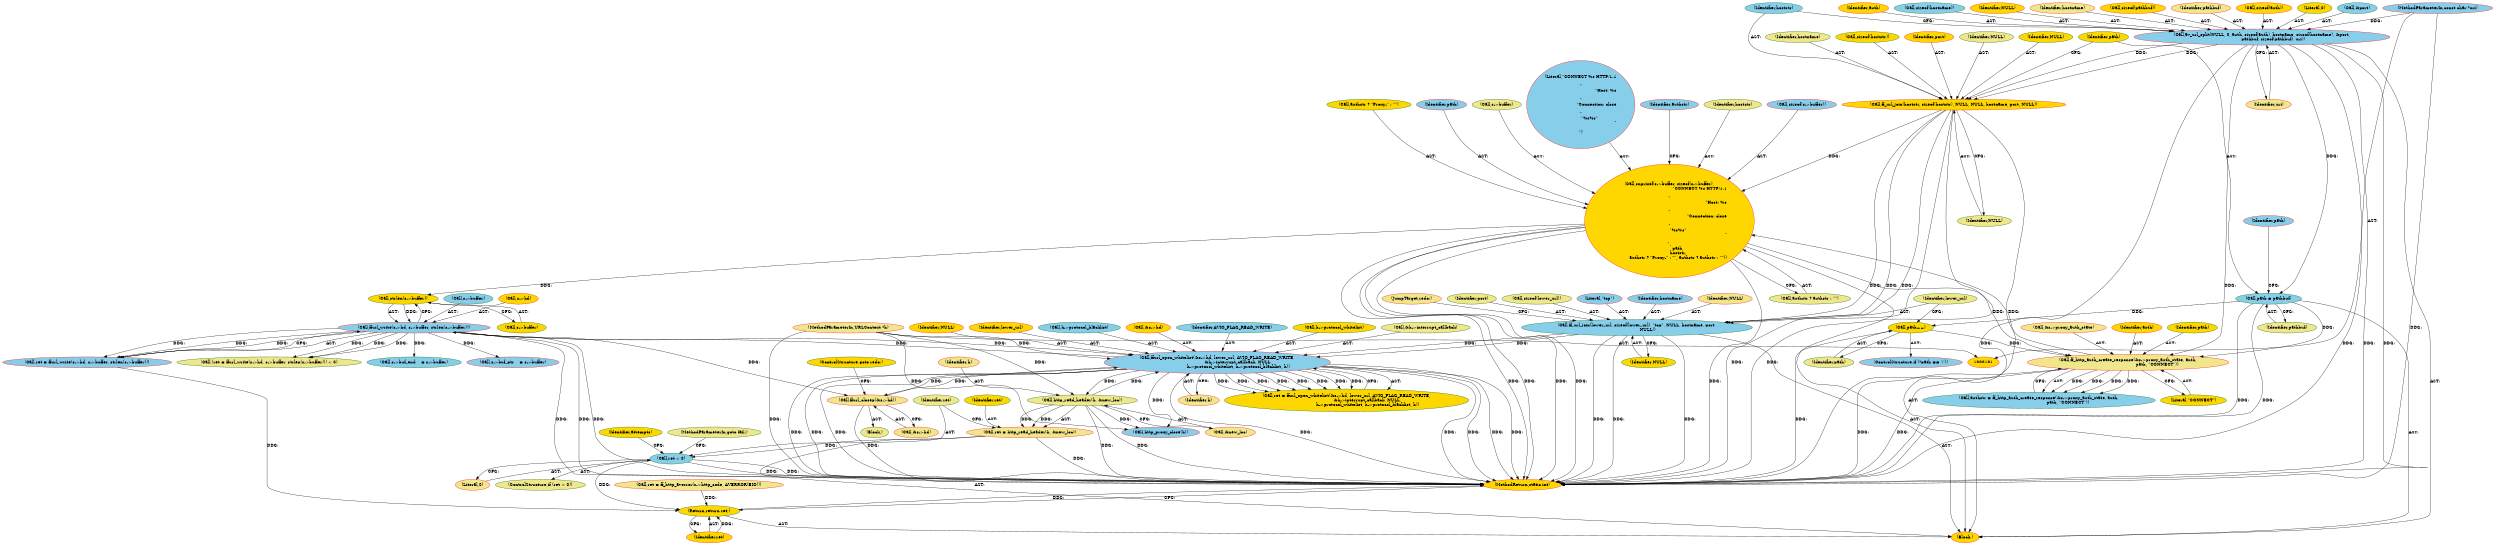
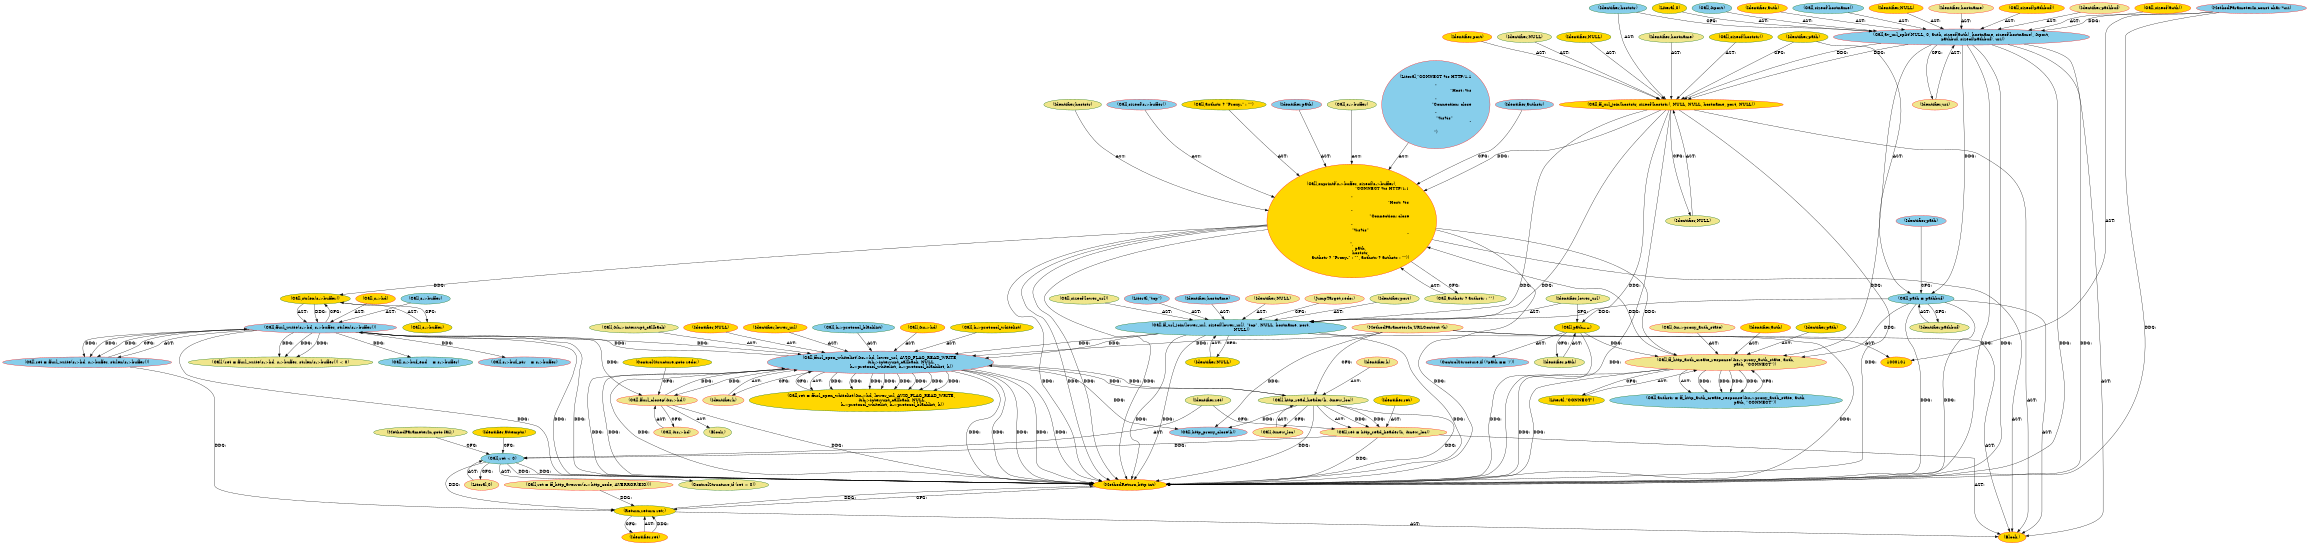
(1232, 328) -> none
(1041, 362) -> (1348, 362)
(1522, 485) -> (1130, 485)
